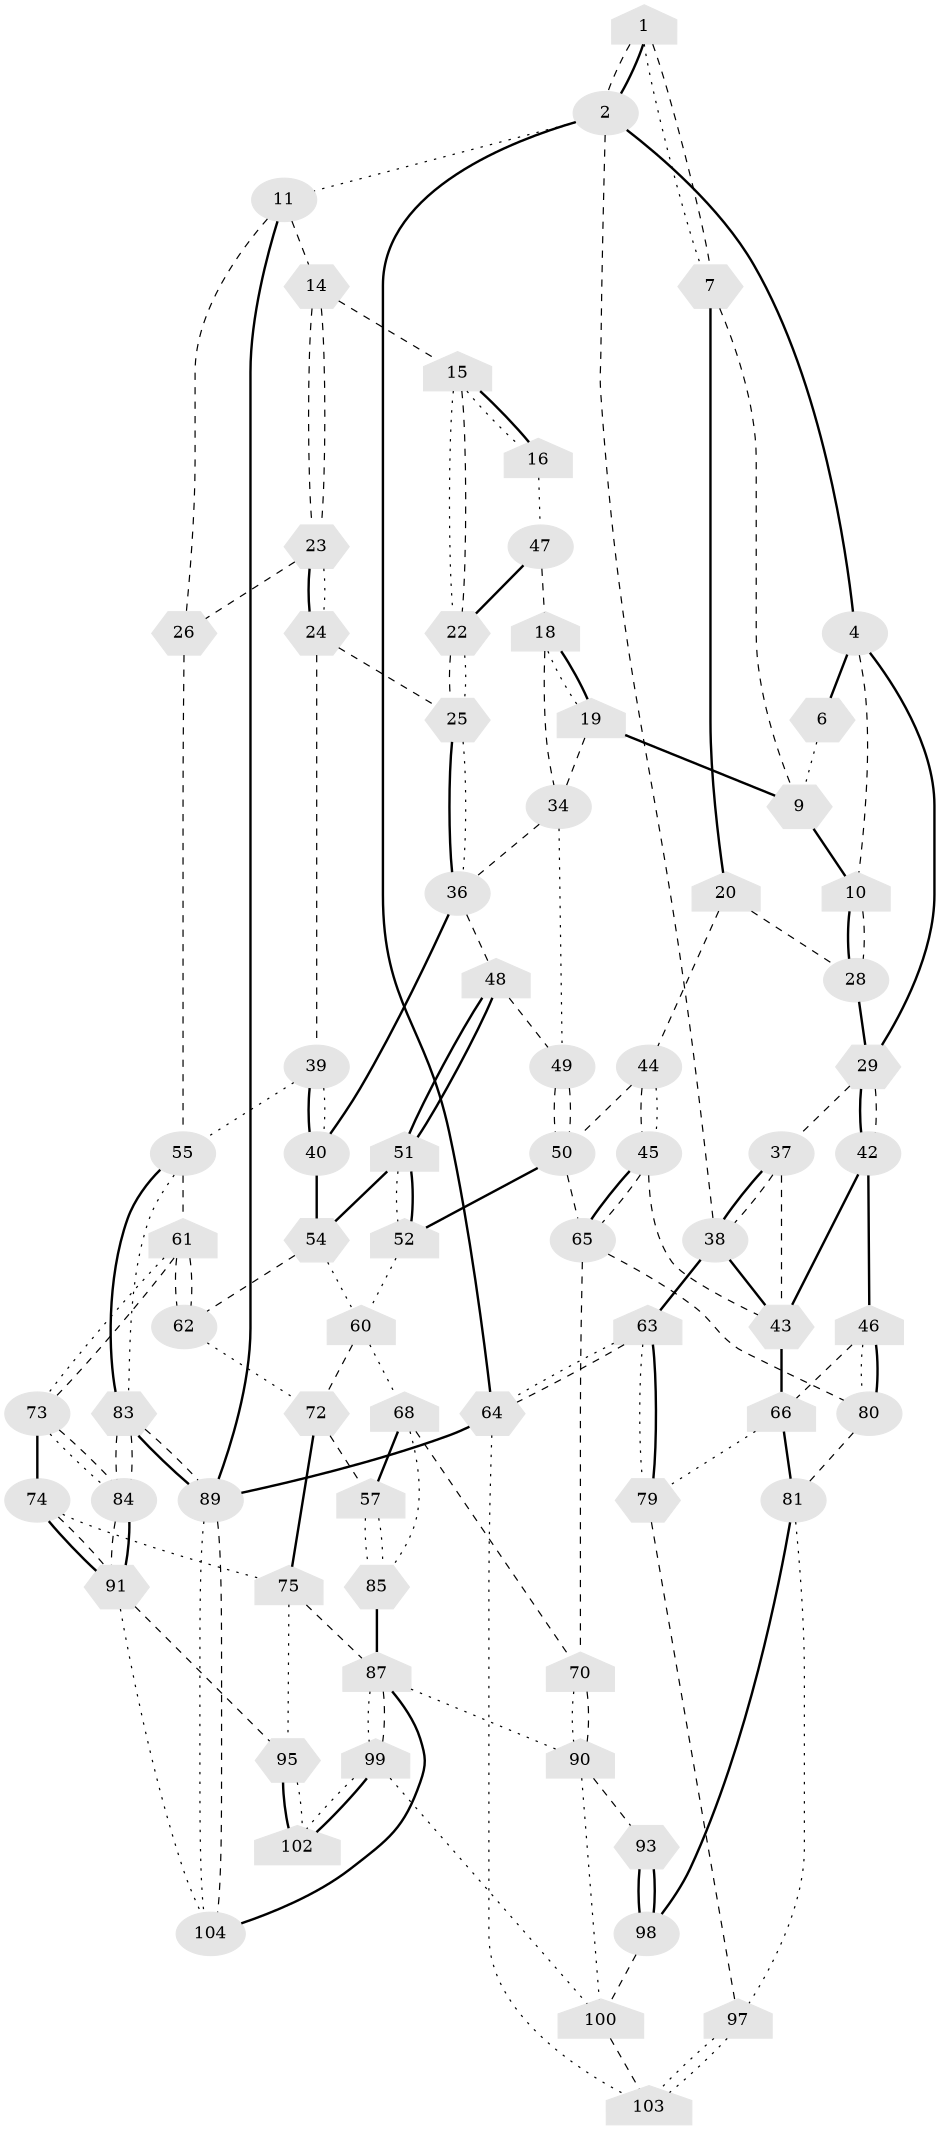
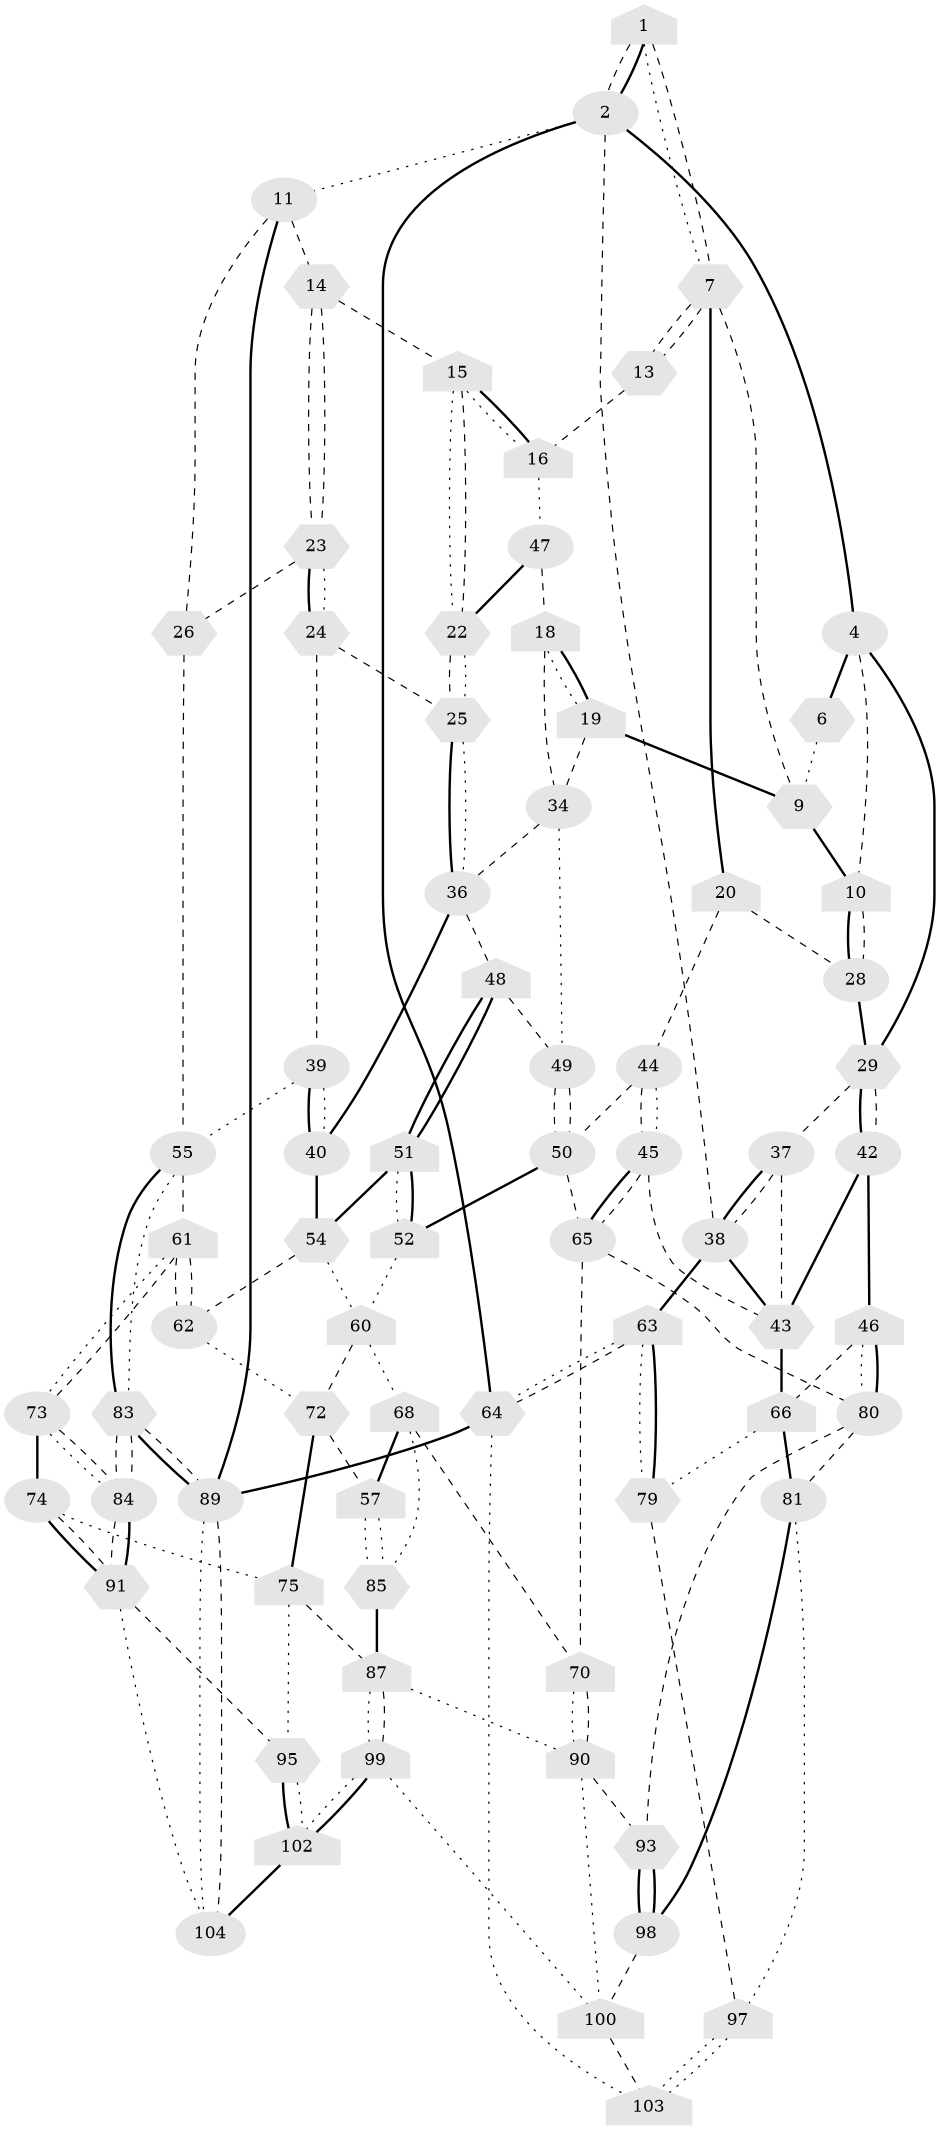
none -> (644, 373)
none -> (689, 1593)
(386, 1840) -> (255, 1890)
